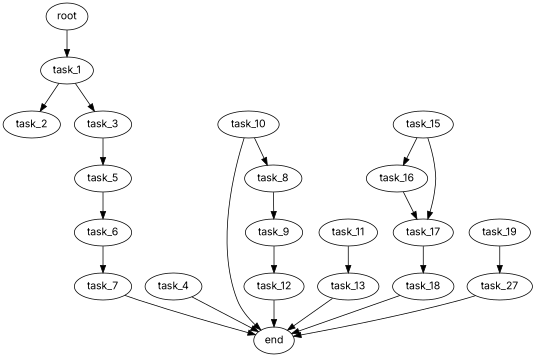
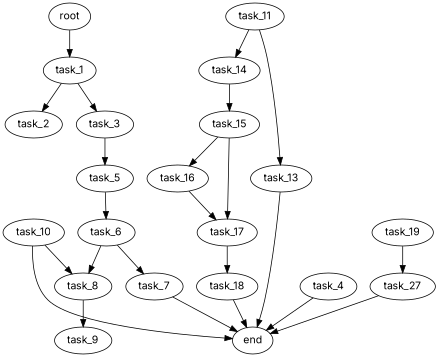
none -> (229, 70)
none -> (96, 256)
(274, 286) -> none
